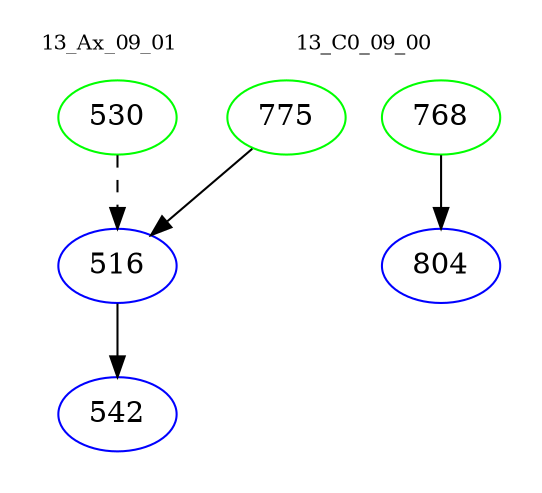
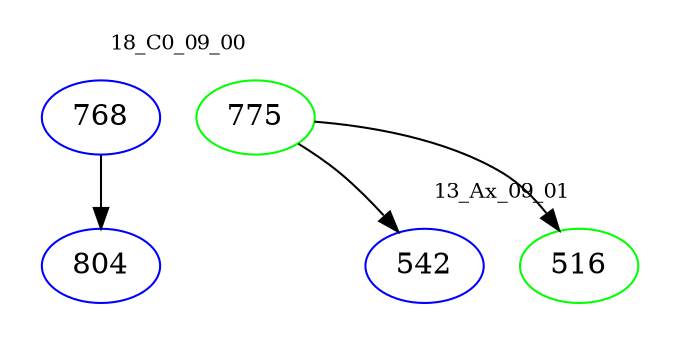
(364, 44) -> (178, 44)
(117, 117) -> none
(441, 117) -> (101, 117)
(117, 266) -> (579, 266)
(117, 330) -> (362, 193)
